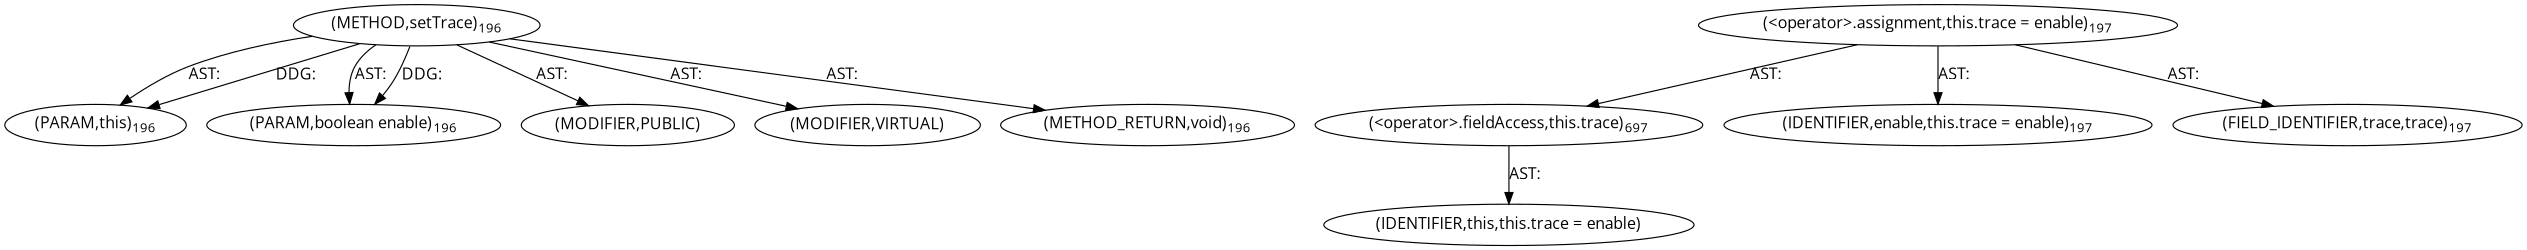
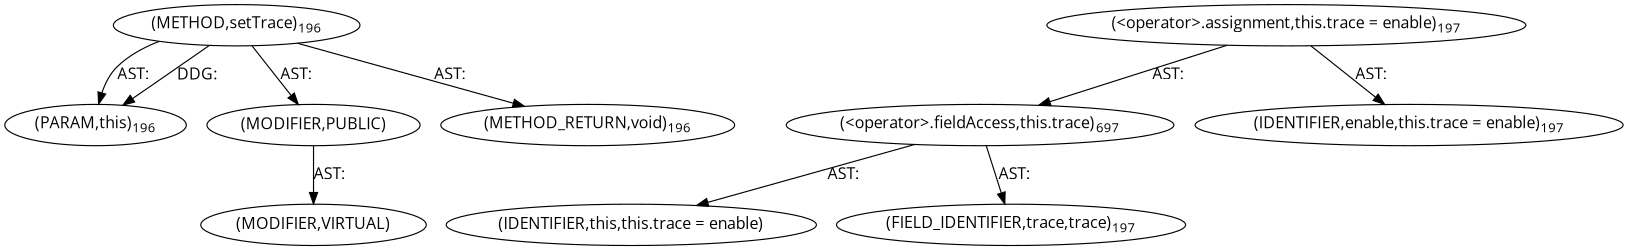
(638, 74) -> (314, 169)
(2139, 74) -> (994, 169)
(354, 125) -> none
